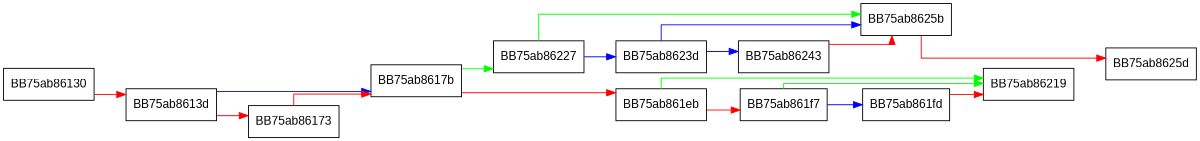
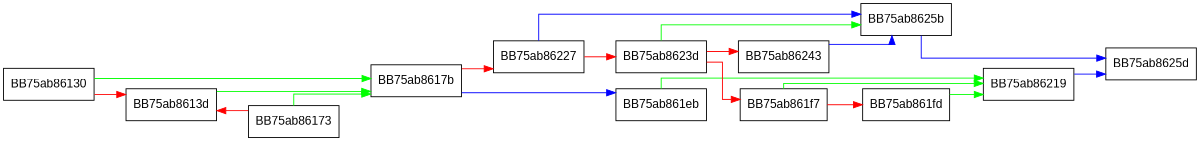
(682, 14) -> (682, 14)
(749, 25) -> (749, 25)
(861, 44) -> (861, 44)
(718, 51) -> (718, 51)
(595, 57) -> (595, 57)
(998, 58) -> (998, 58)
(473, 69) -> (473, 69)
none -> (1085, 74)
none -> (228, 79)
(286, 91) -> (286, 91)
(534, 93) -> (534, 93)
(322, 94) -> (322, 94)
(962, 95) -> (962, 95)
(840, 105) -> (840, 105)
(719, 110) -> (722, 73)
(228, 116) -> (237, 111)
